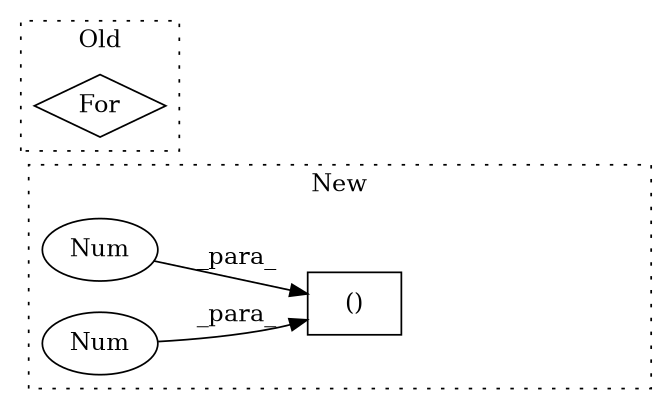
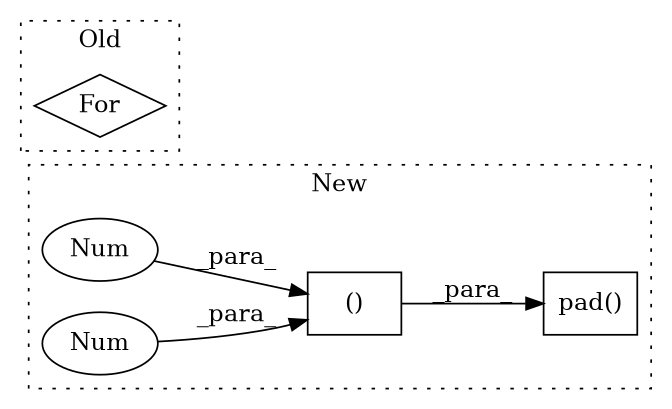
none -> (590, 304)
